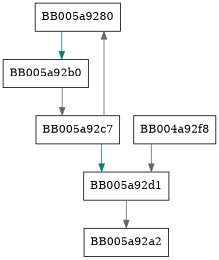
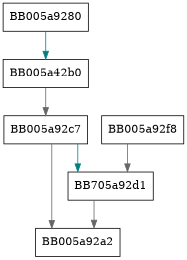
(46, 74) -> (46, 74)
(104, 77) -> (52, 182)
(175, 130) -> (143, 130)
(126, 186) -> (111, 186)
